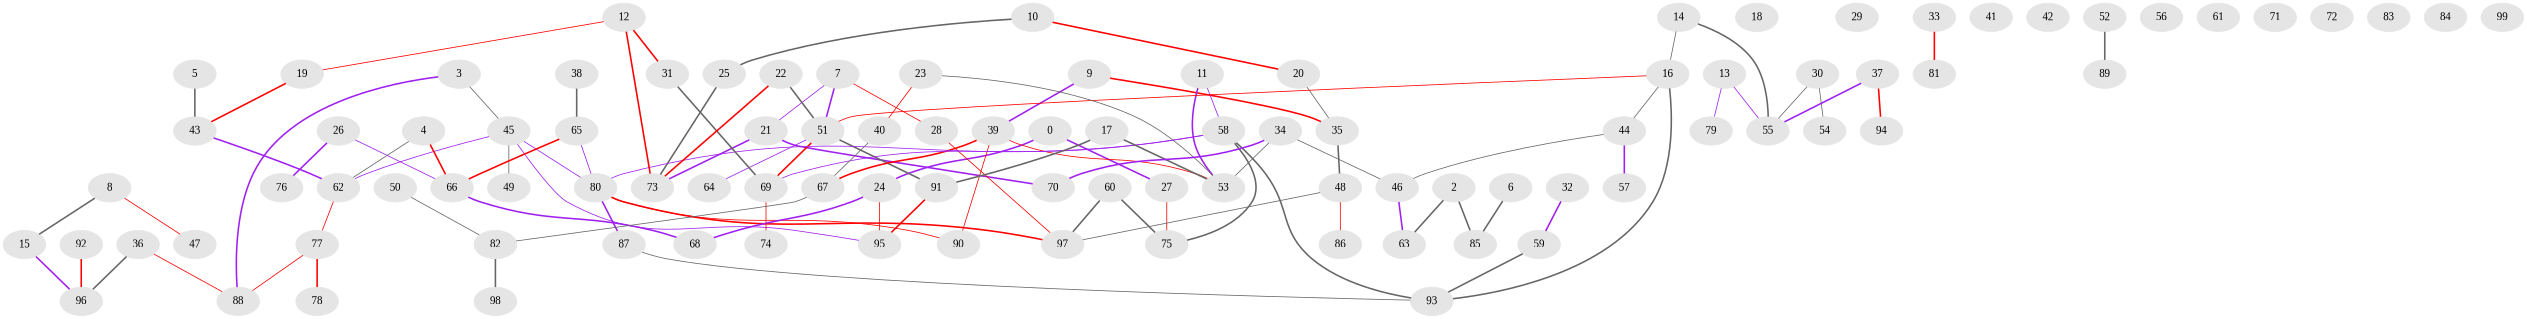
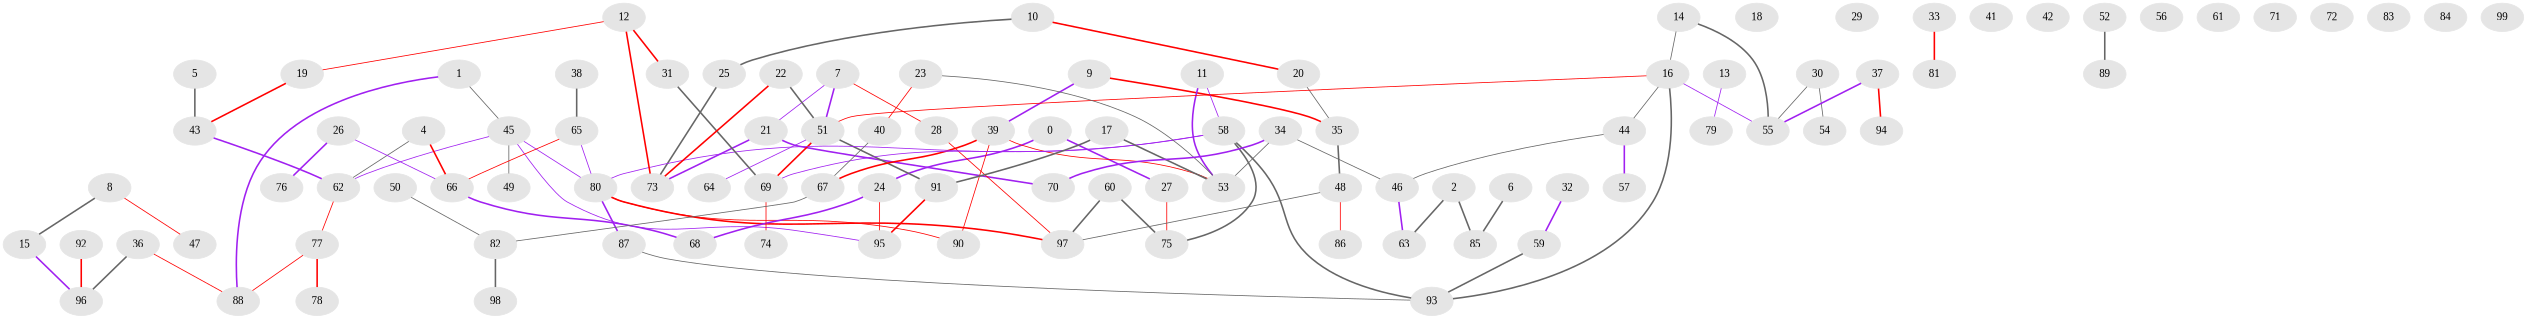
(459, 74) -> (459, 74)
(1746, 103) -> (1713, 100)
(514, 159) -> (514, 159)
